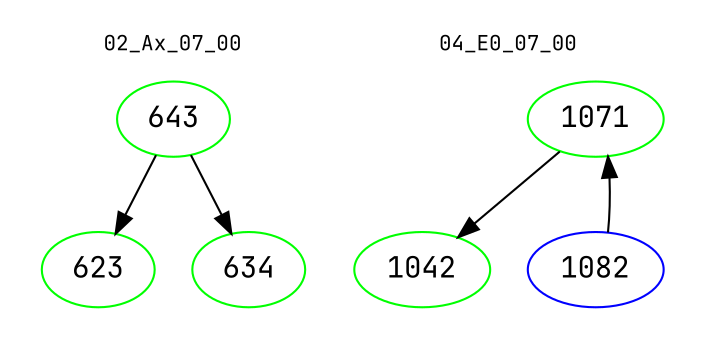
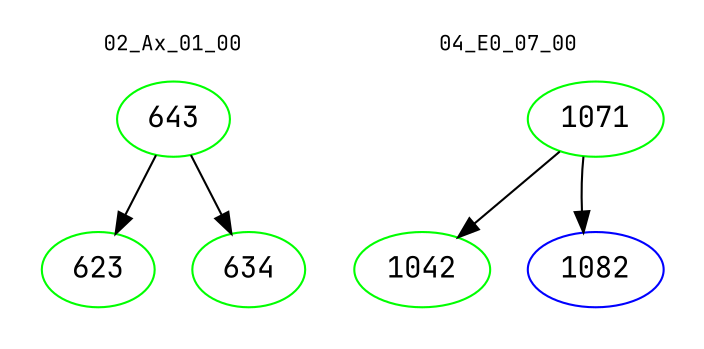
(173, 45) -> (173, 45)
(610, 205) -> (582, 184)
